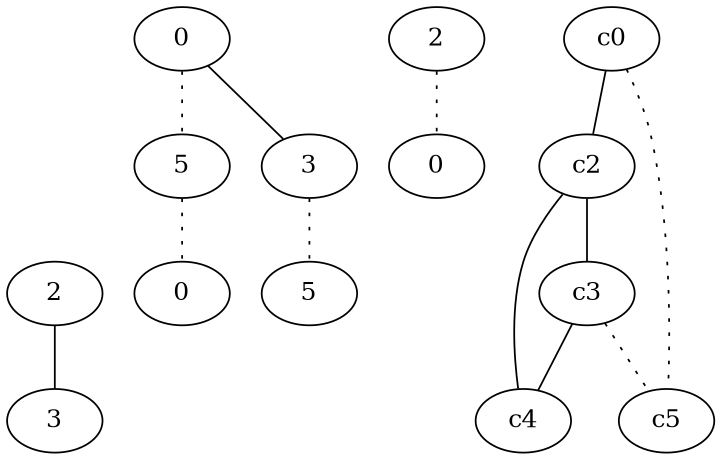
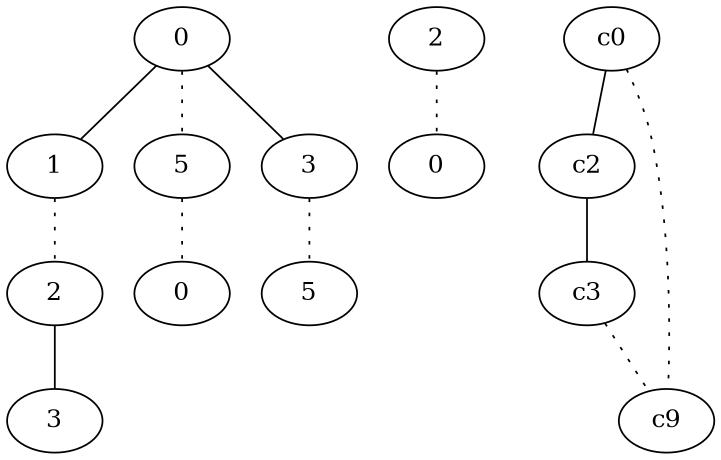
none -> (55, 166)
(523, 421) -> none
(667, 421) -> (667, 421)
